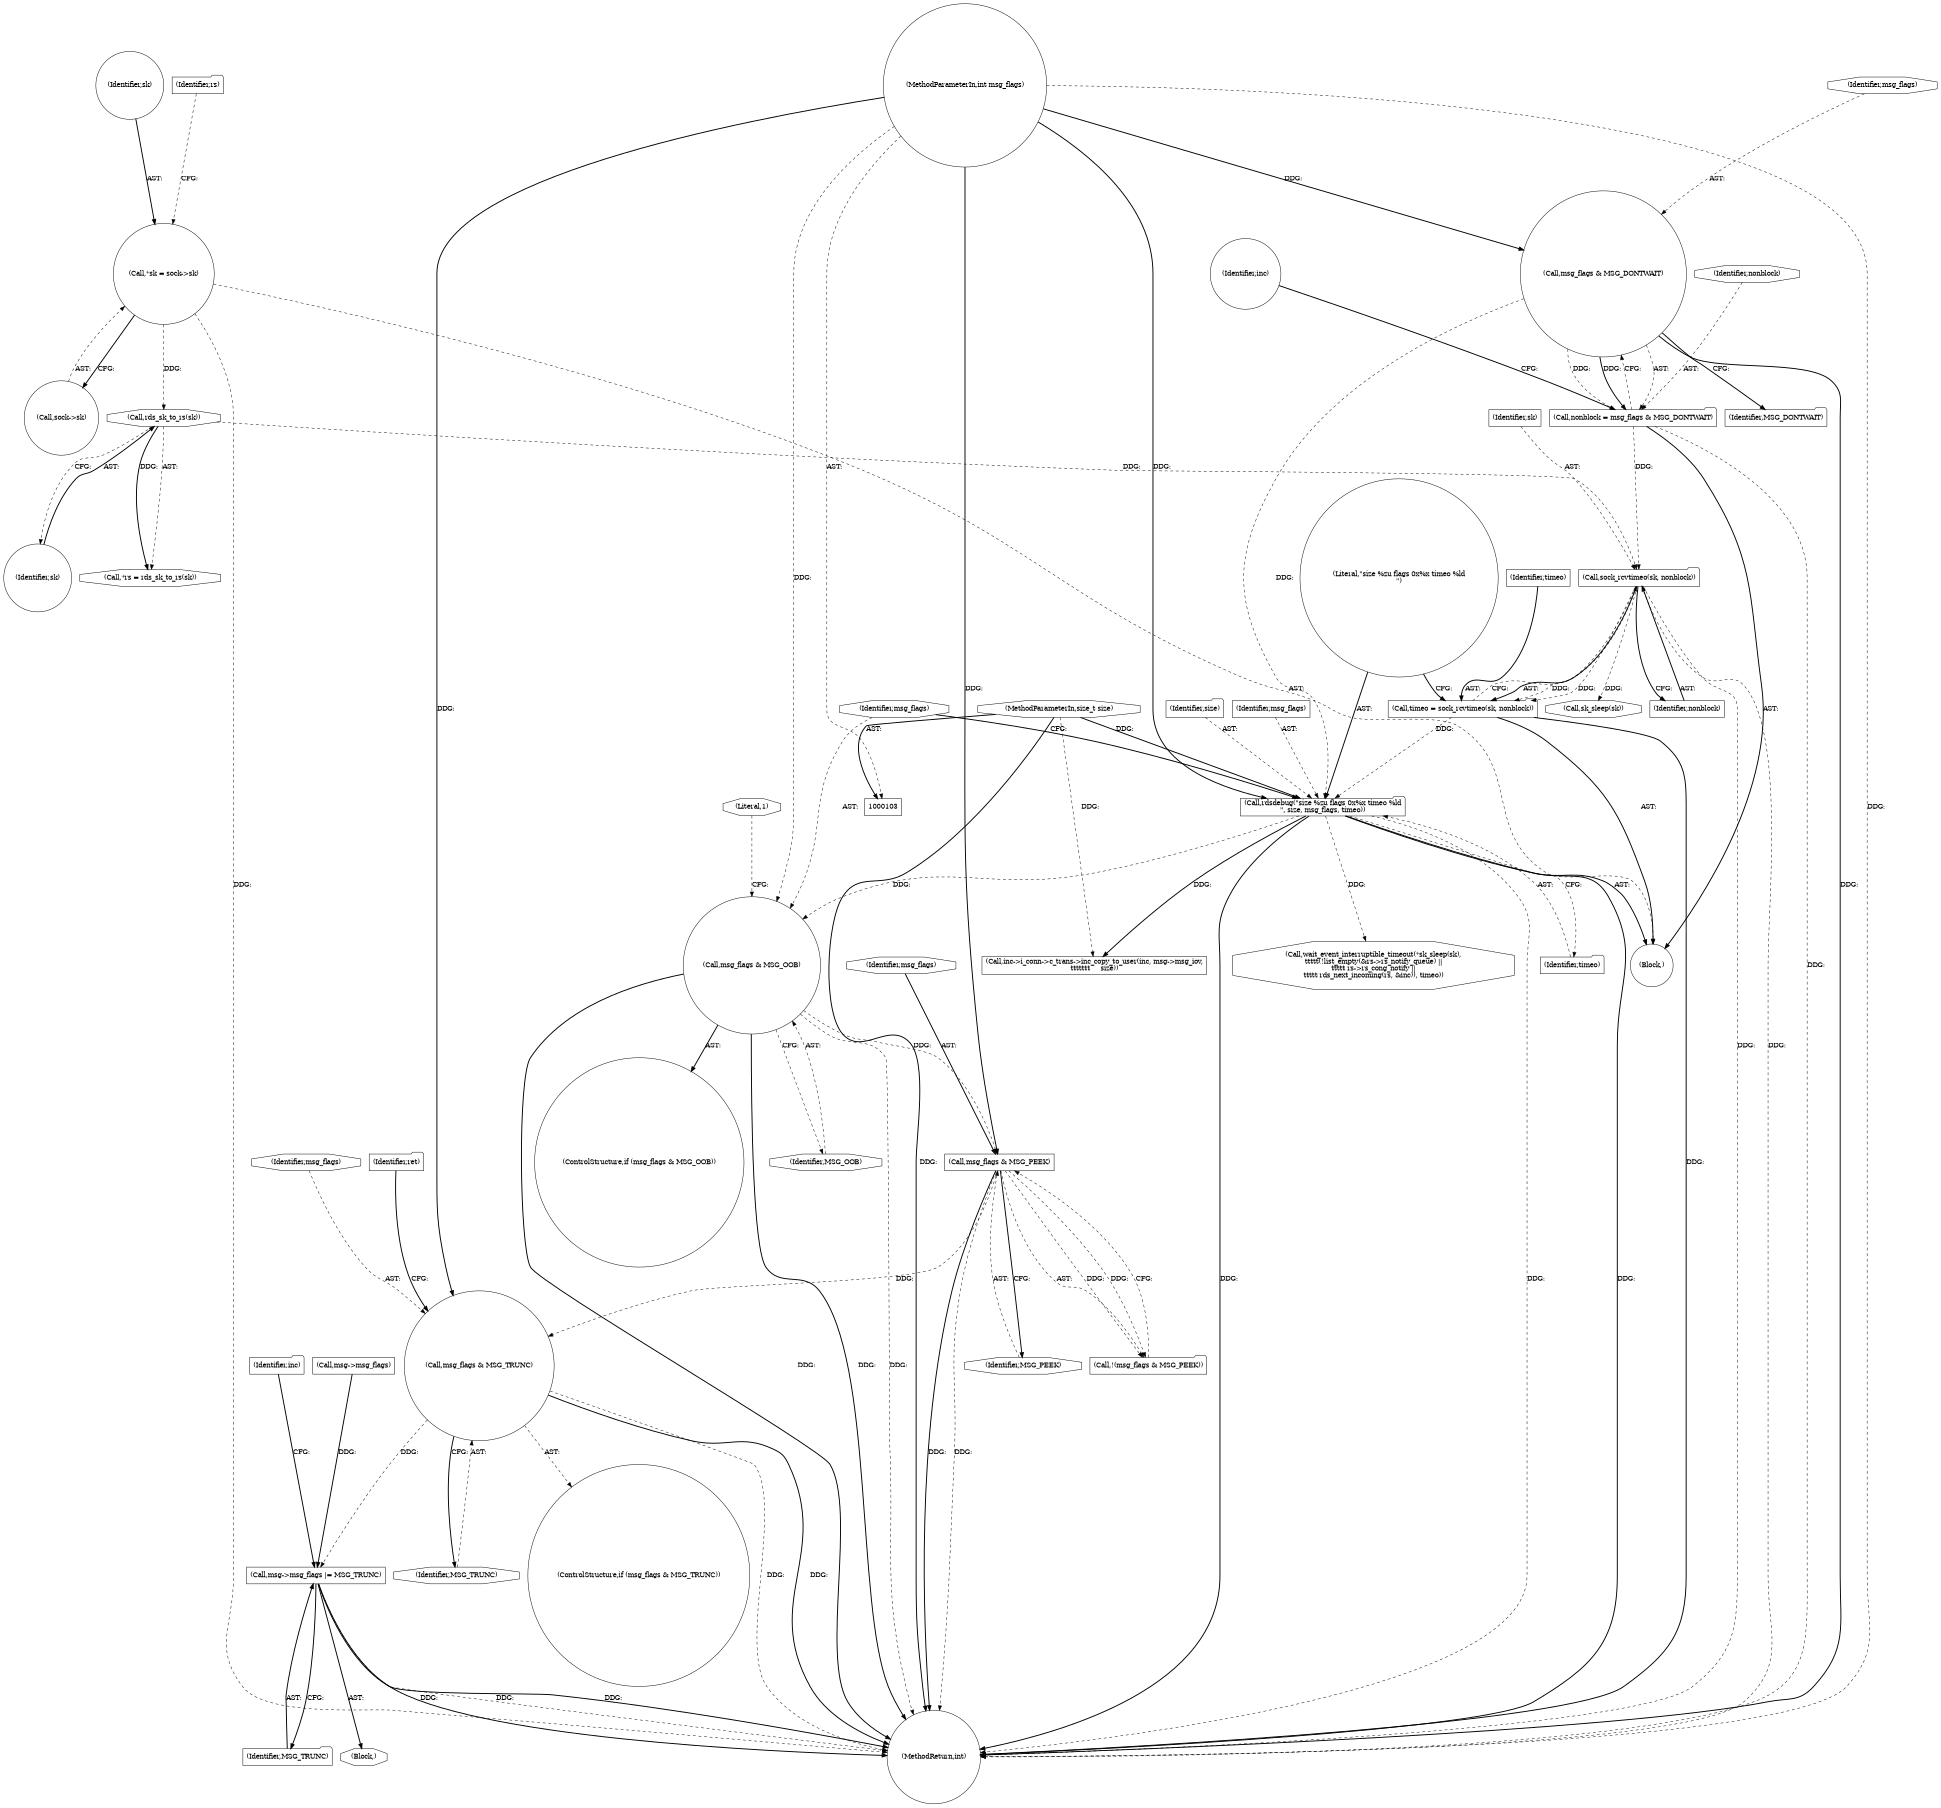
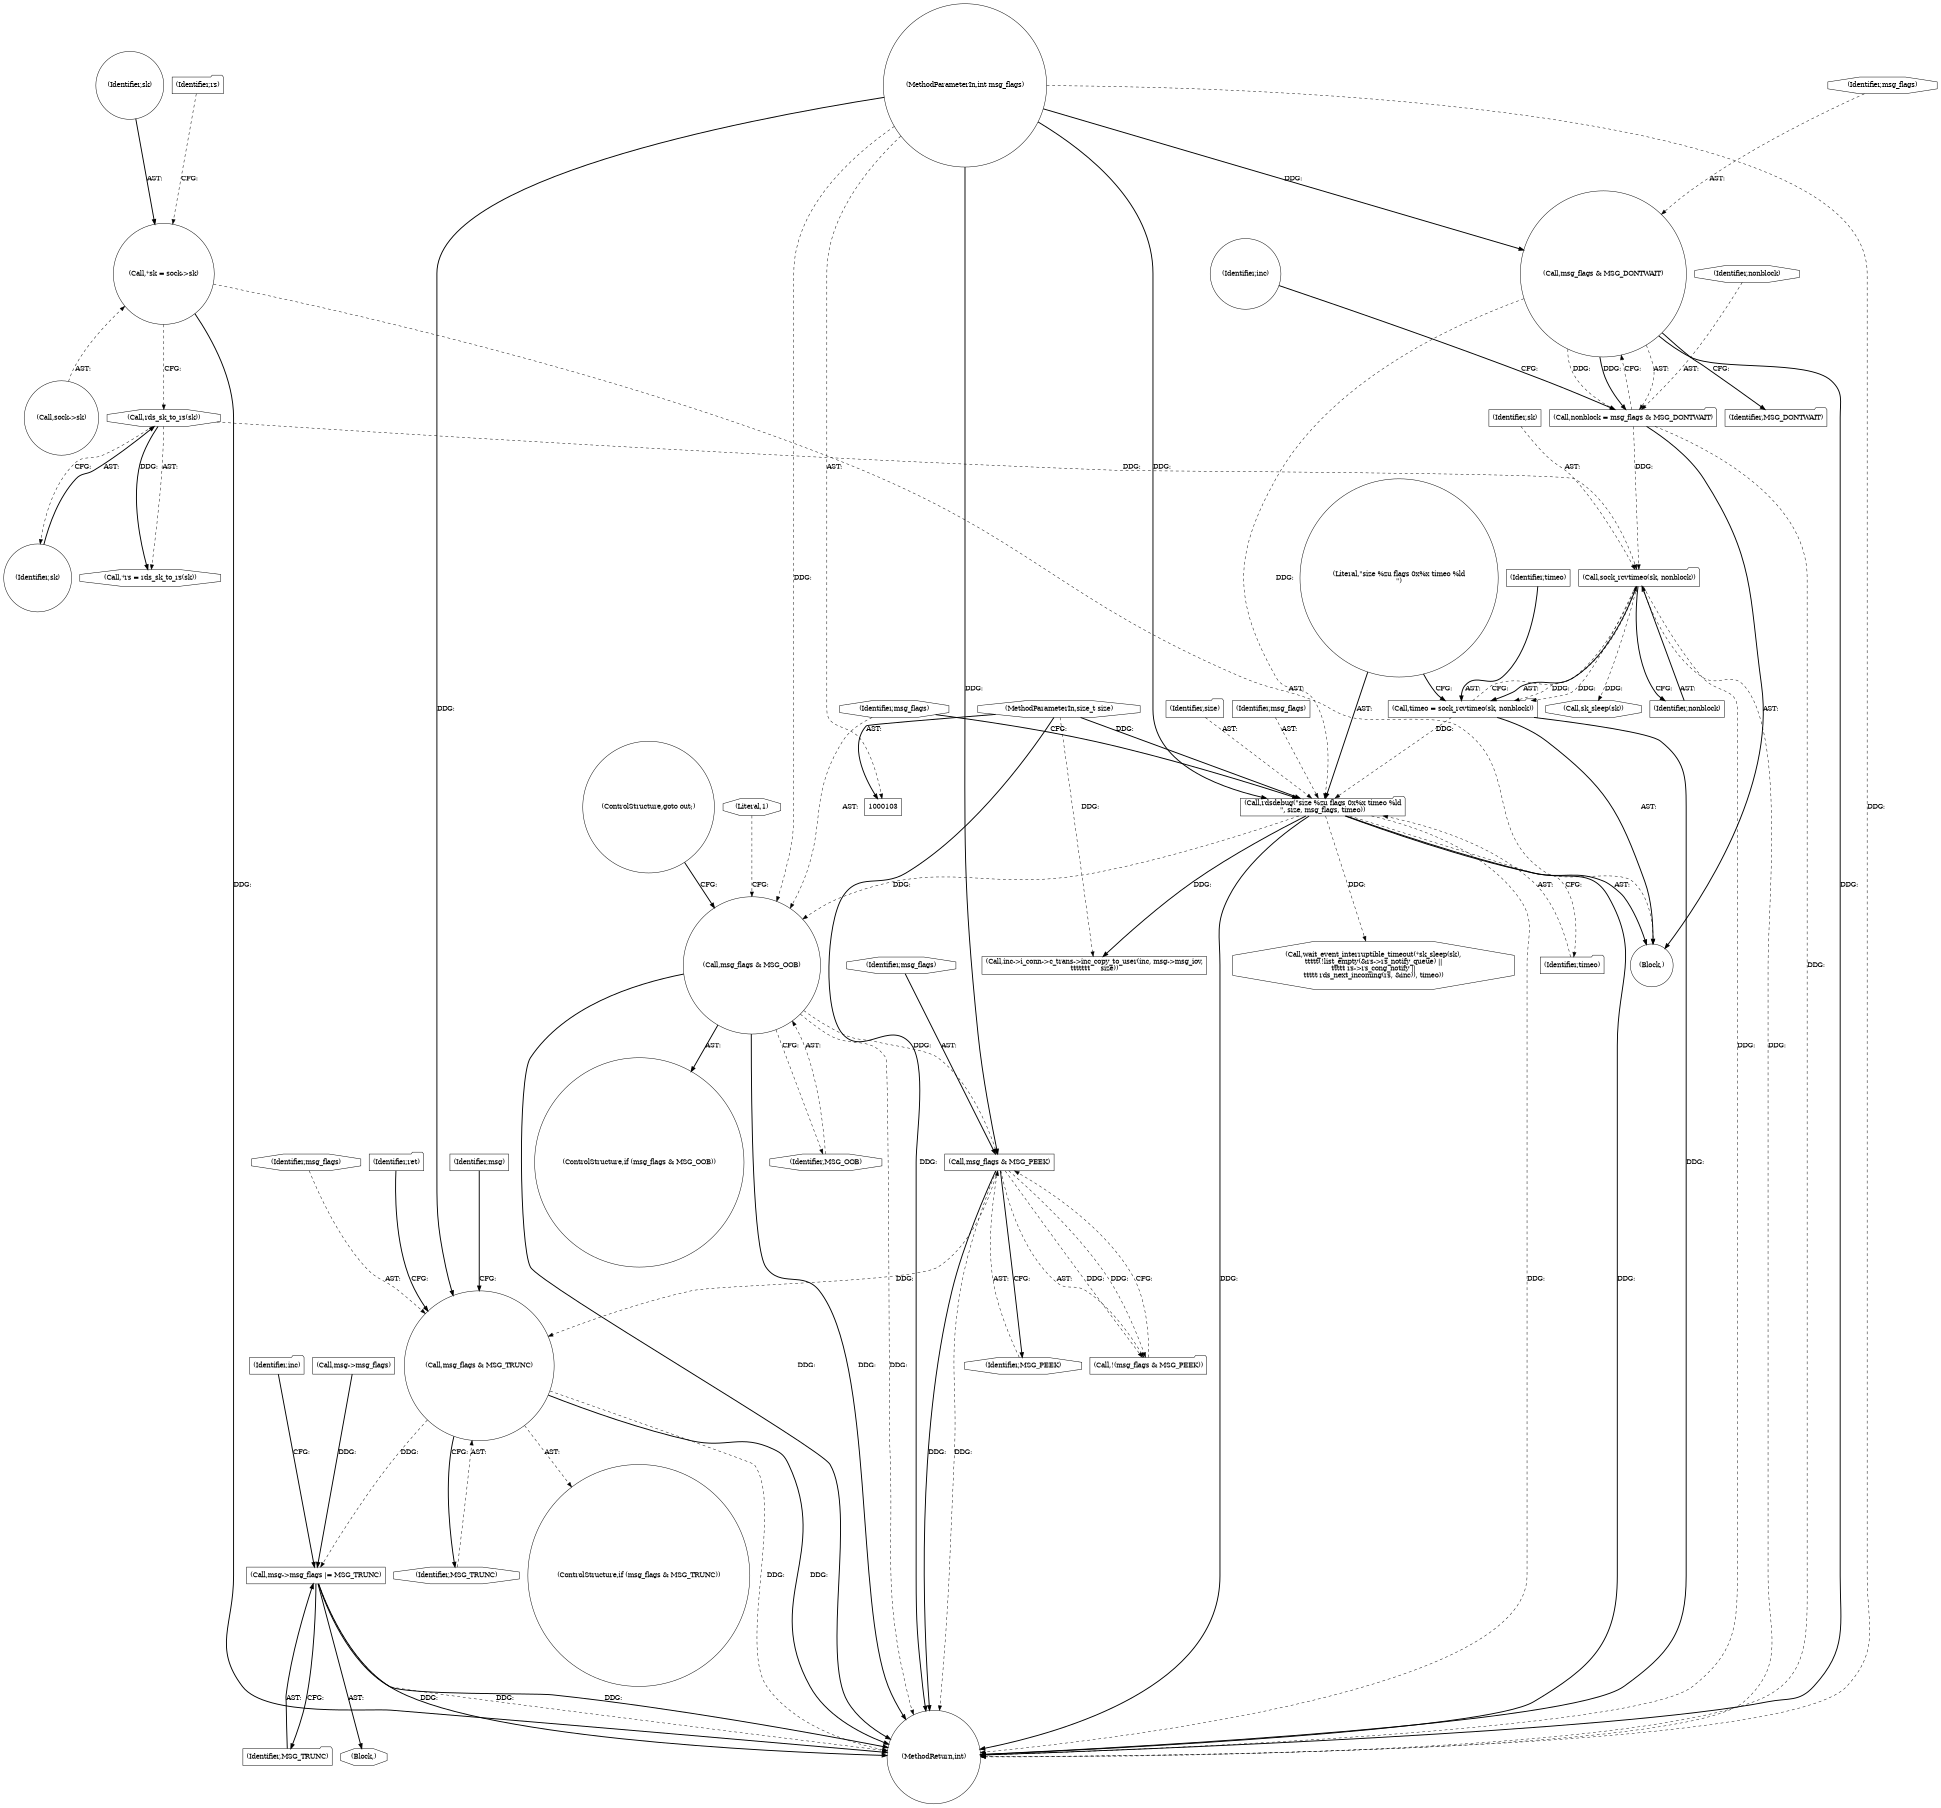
(110, 349) -> none
(174, 369) -> (174, 369)
none -> (649, 807)
none -> (479, 1162)
(234, 1321) -> (234, 1321)
